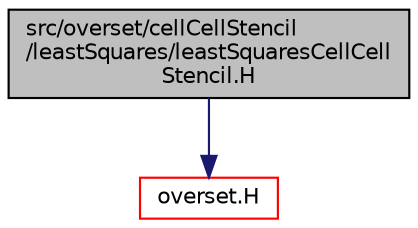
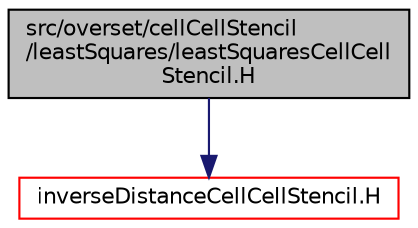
(209, 198) -> (209, 198)
